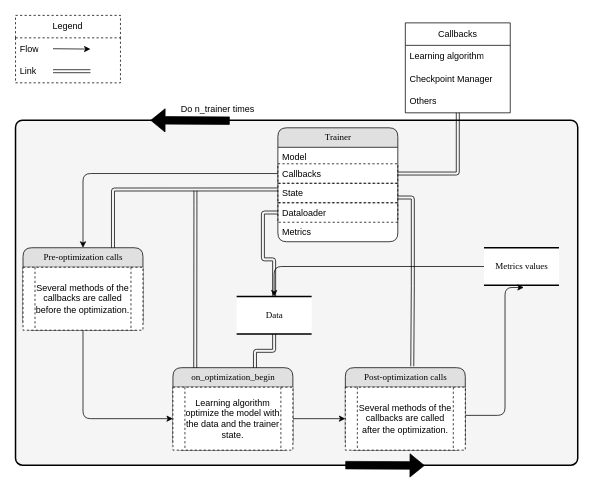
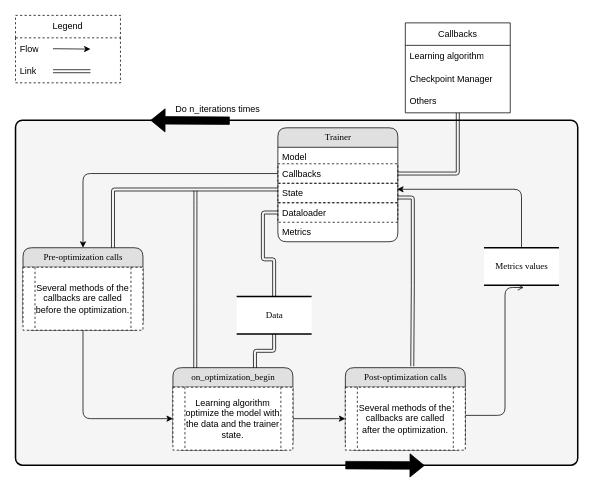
(218, 109) -> (218, 109)
(381, 267) -> (487, 189)
(517, 288) -> (518, 288)
